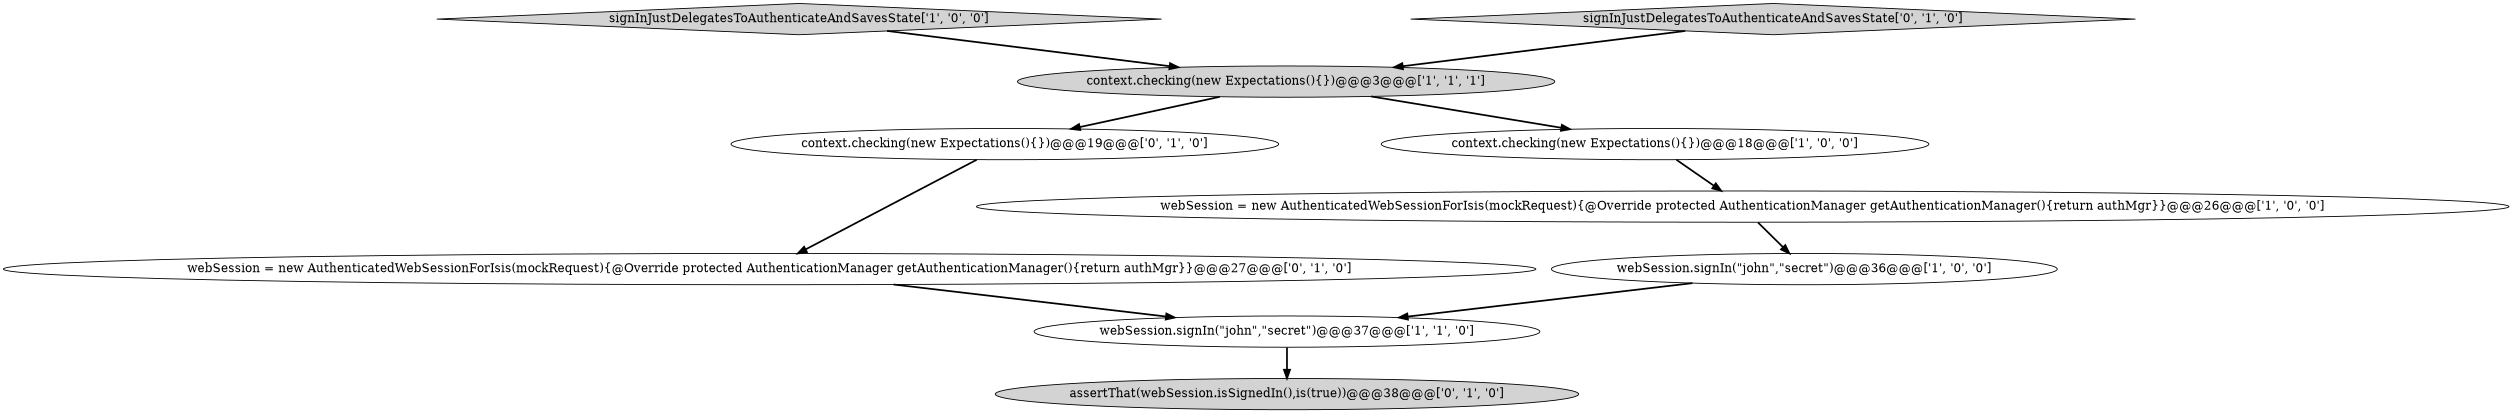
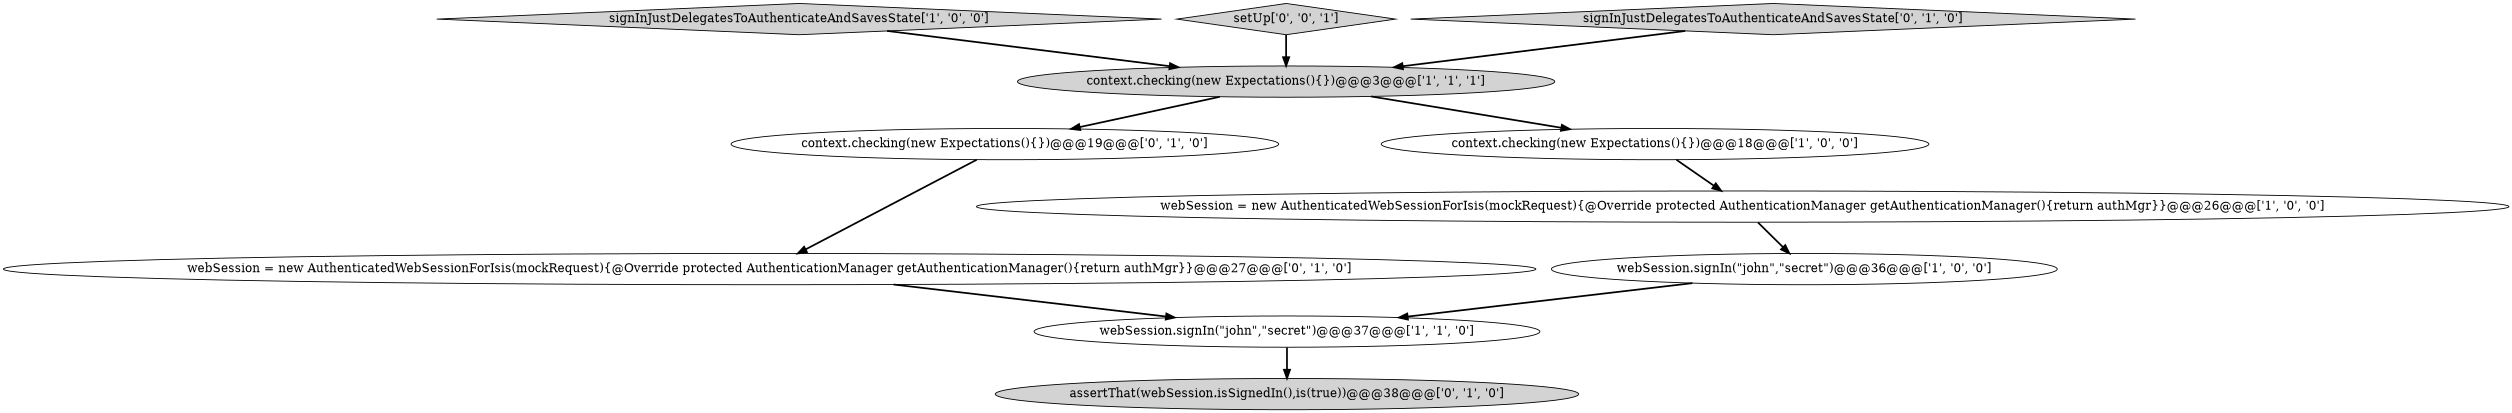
none -> (1286, 19)
